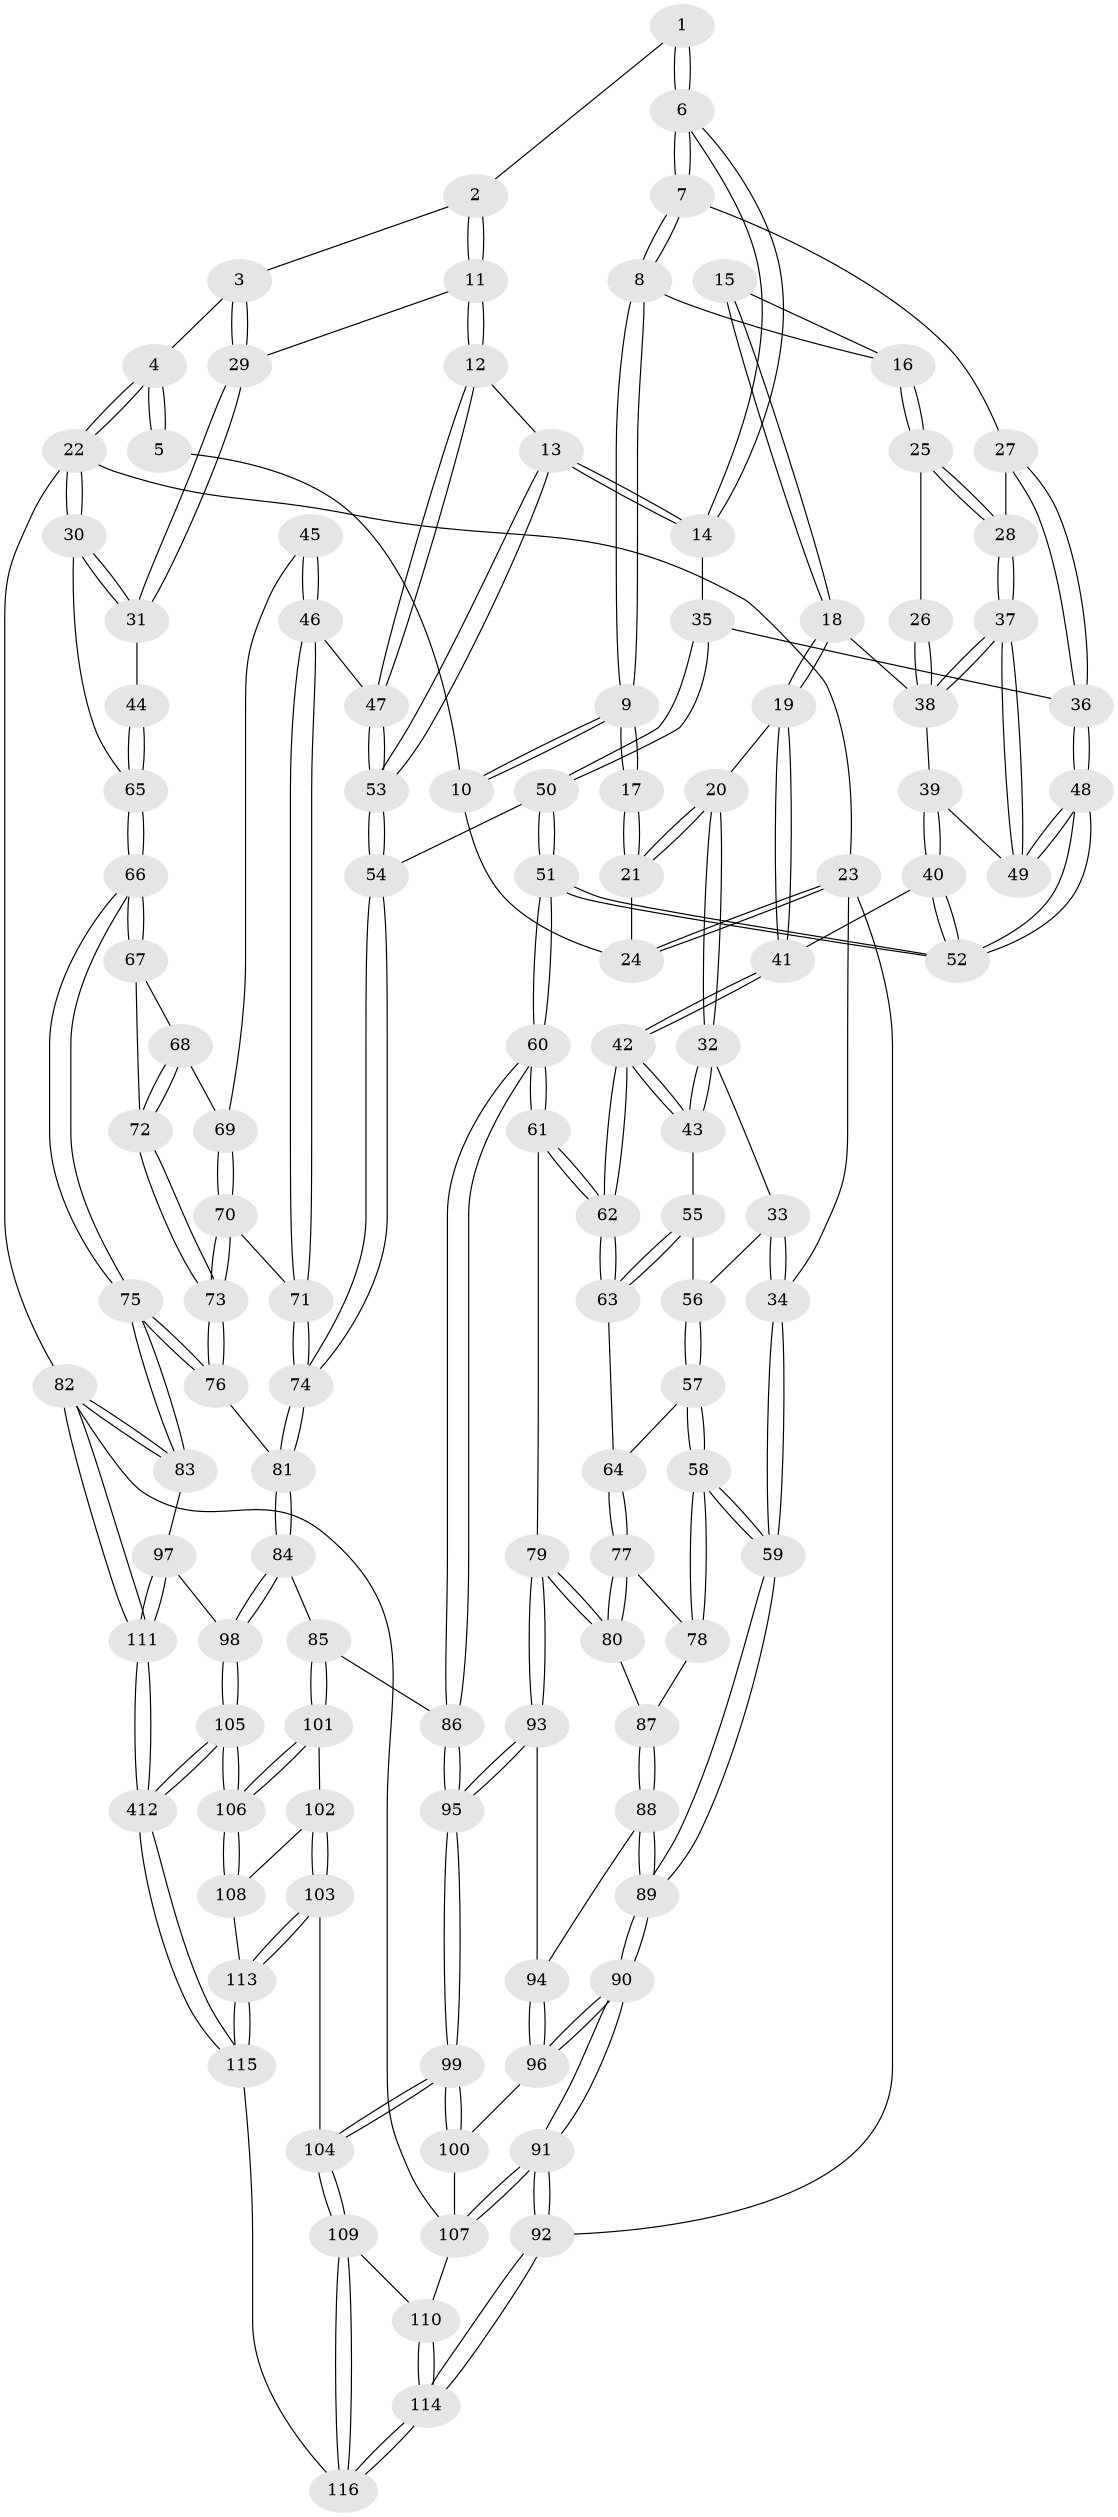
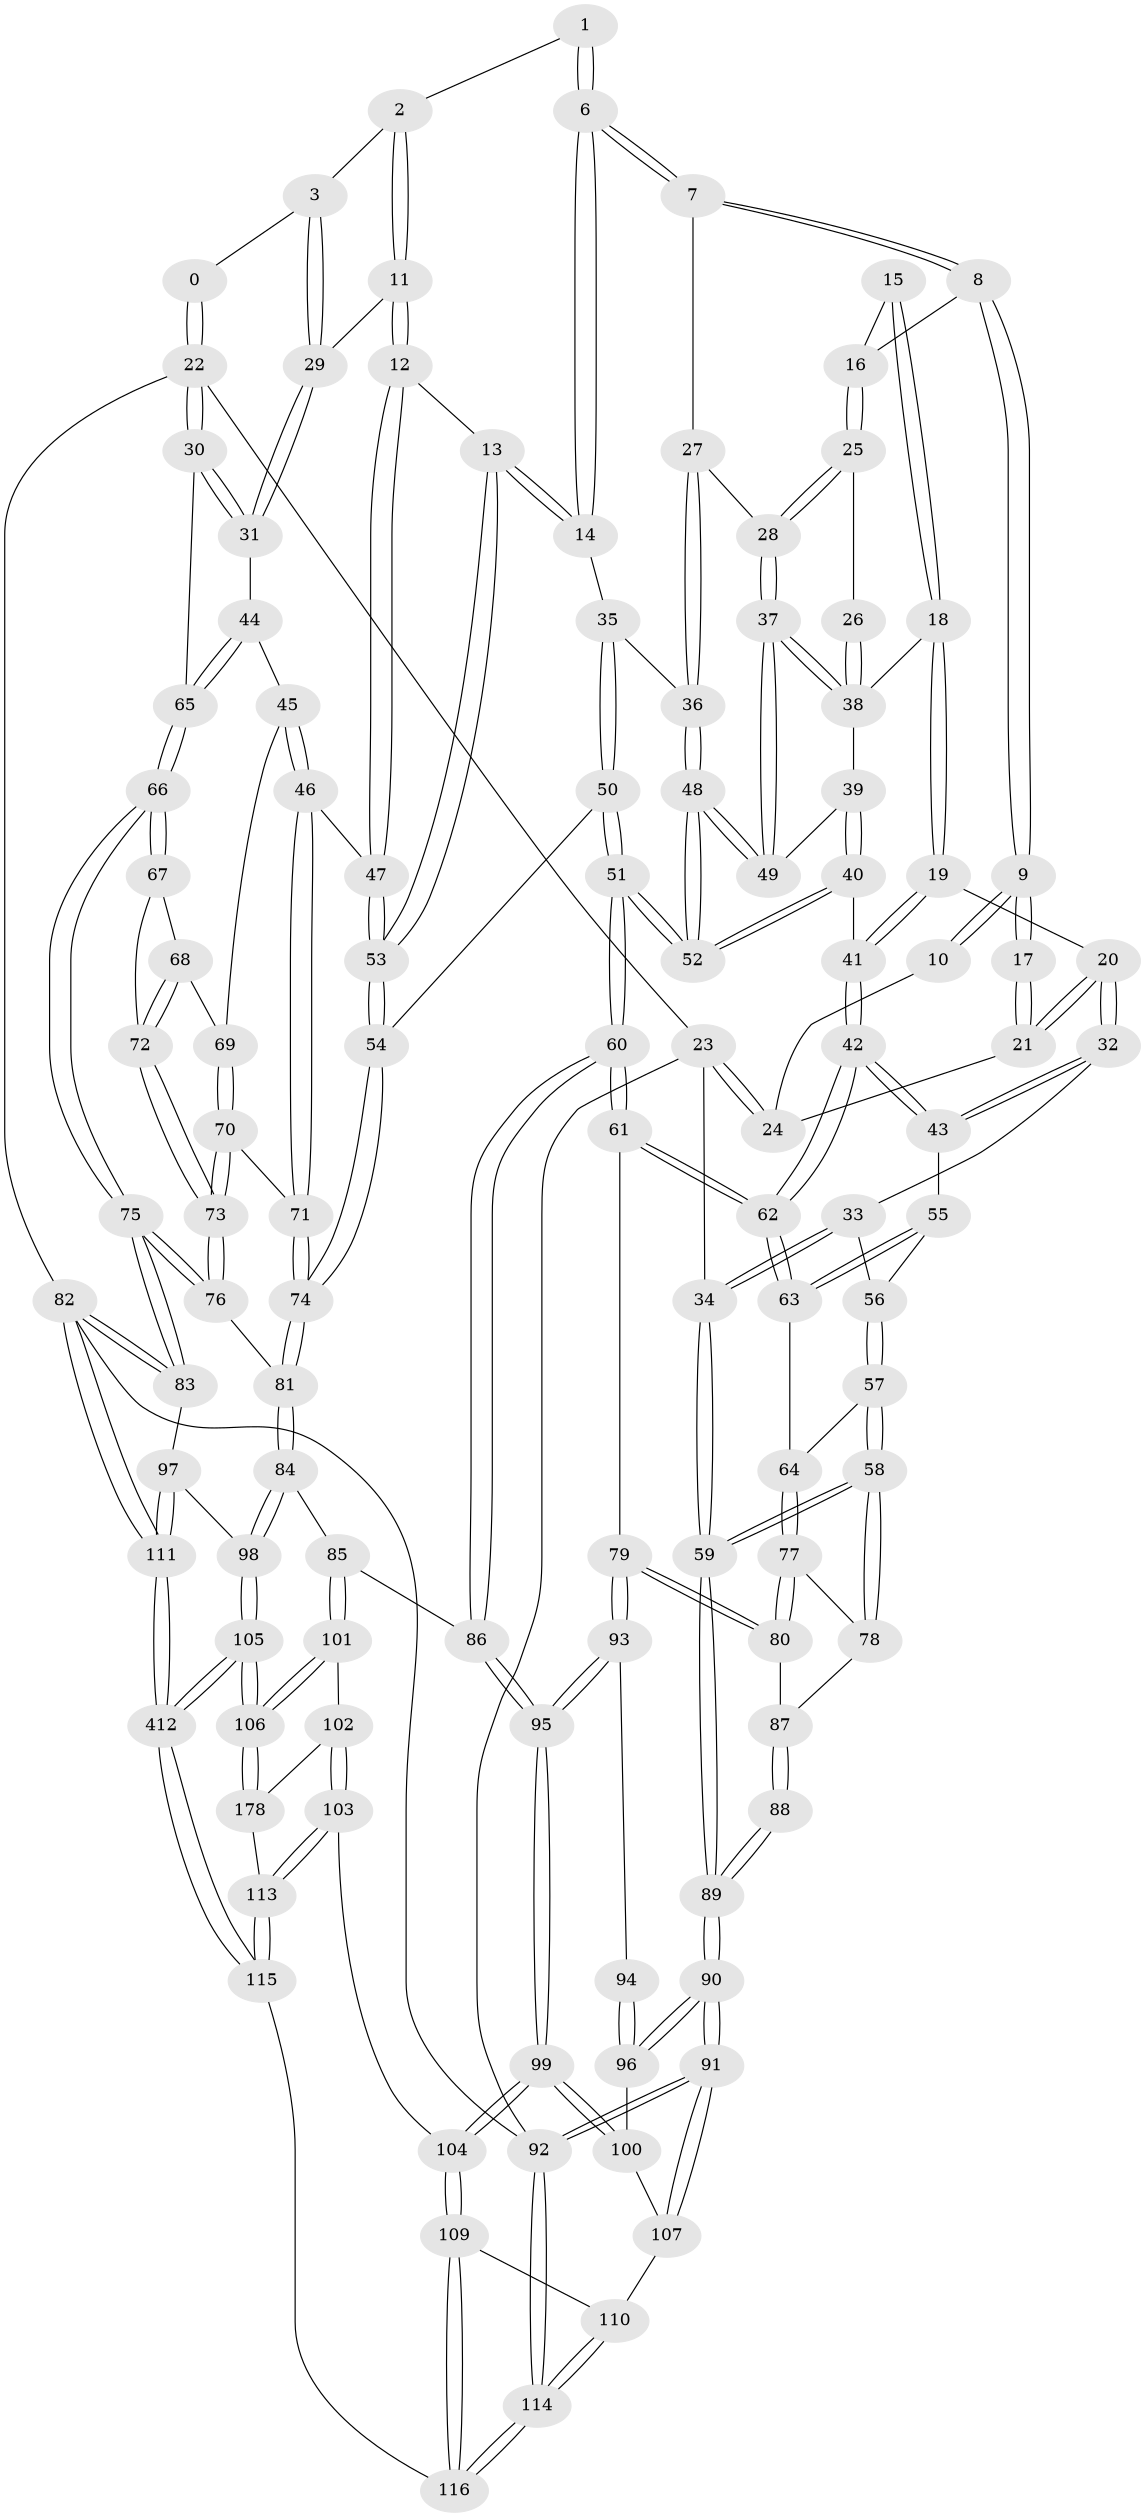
(155, 366) -> (195, 281)
(159, 451) -> none
none -> (269, 664)
(391, 1720) -> (417, 1647)
(591, 1895) -> none
(231, 1896) -> (250, 1811)
